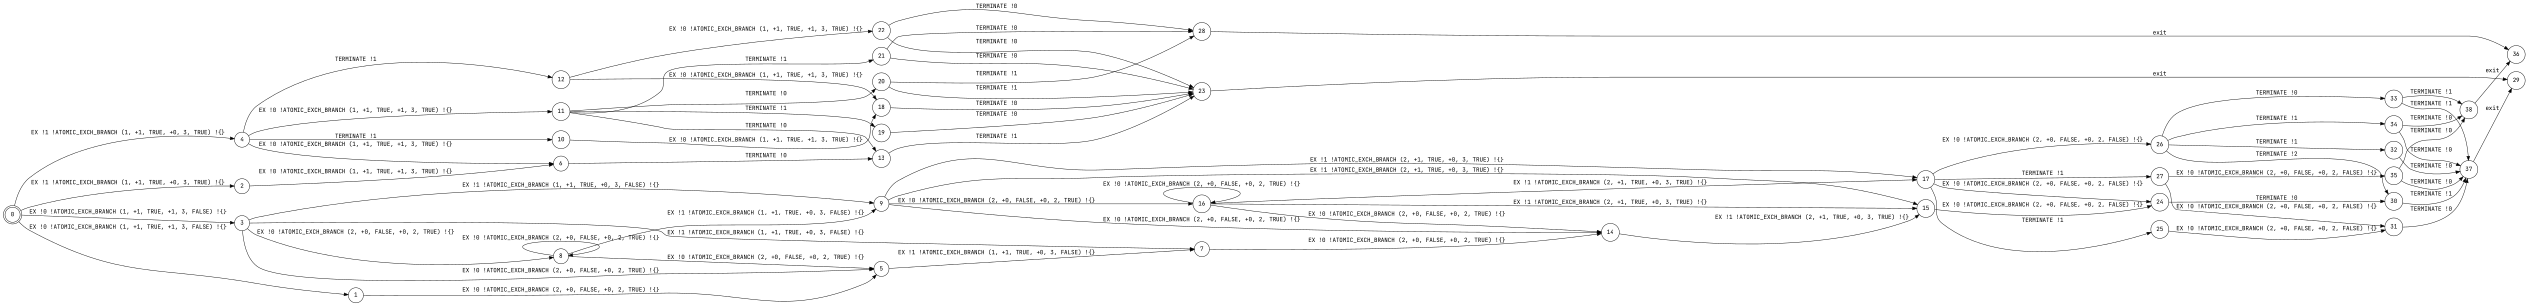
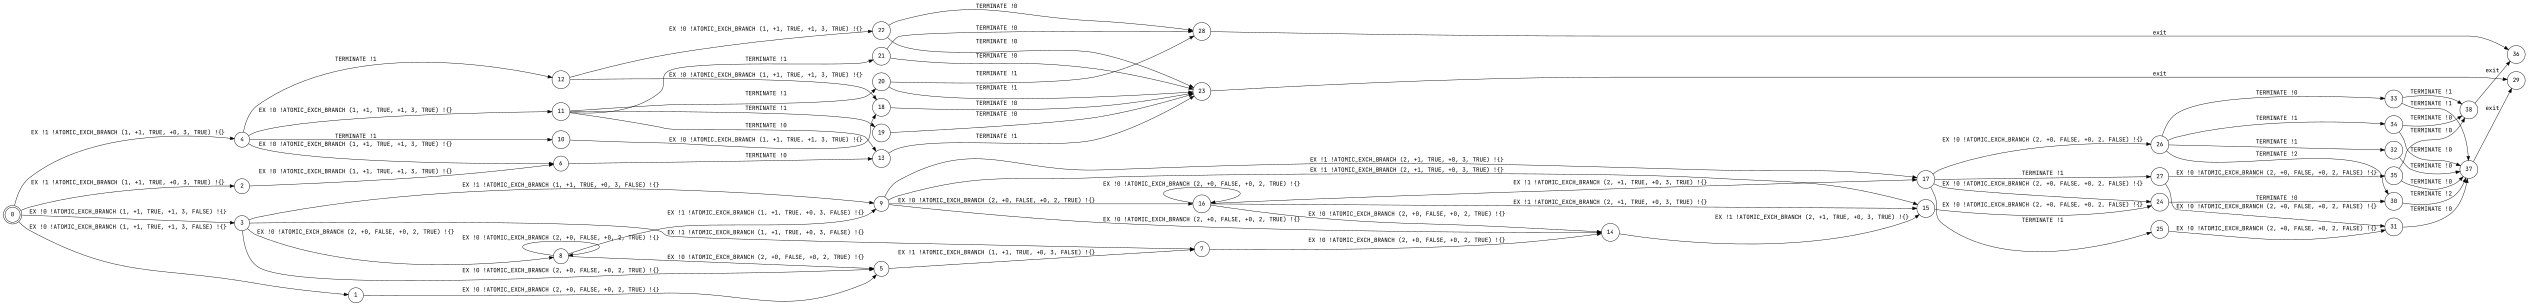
(766, 94) -> (766, 94)
(2431, 194) -> (2431, 194)
